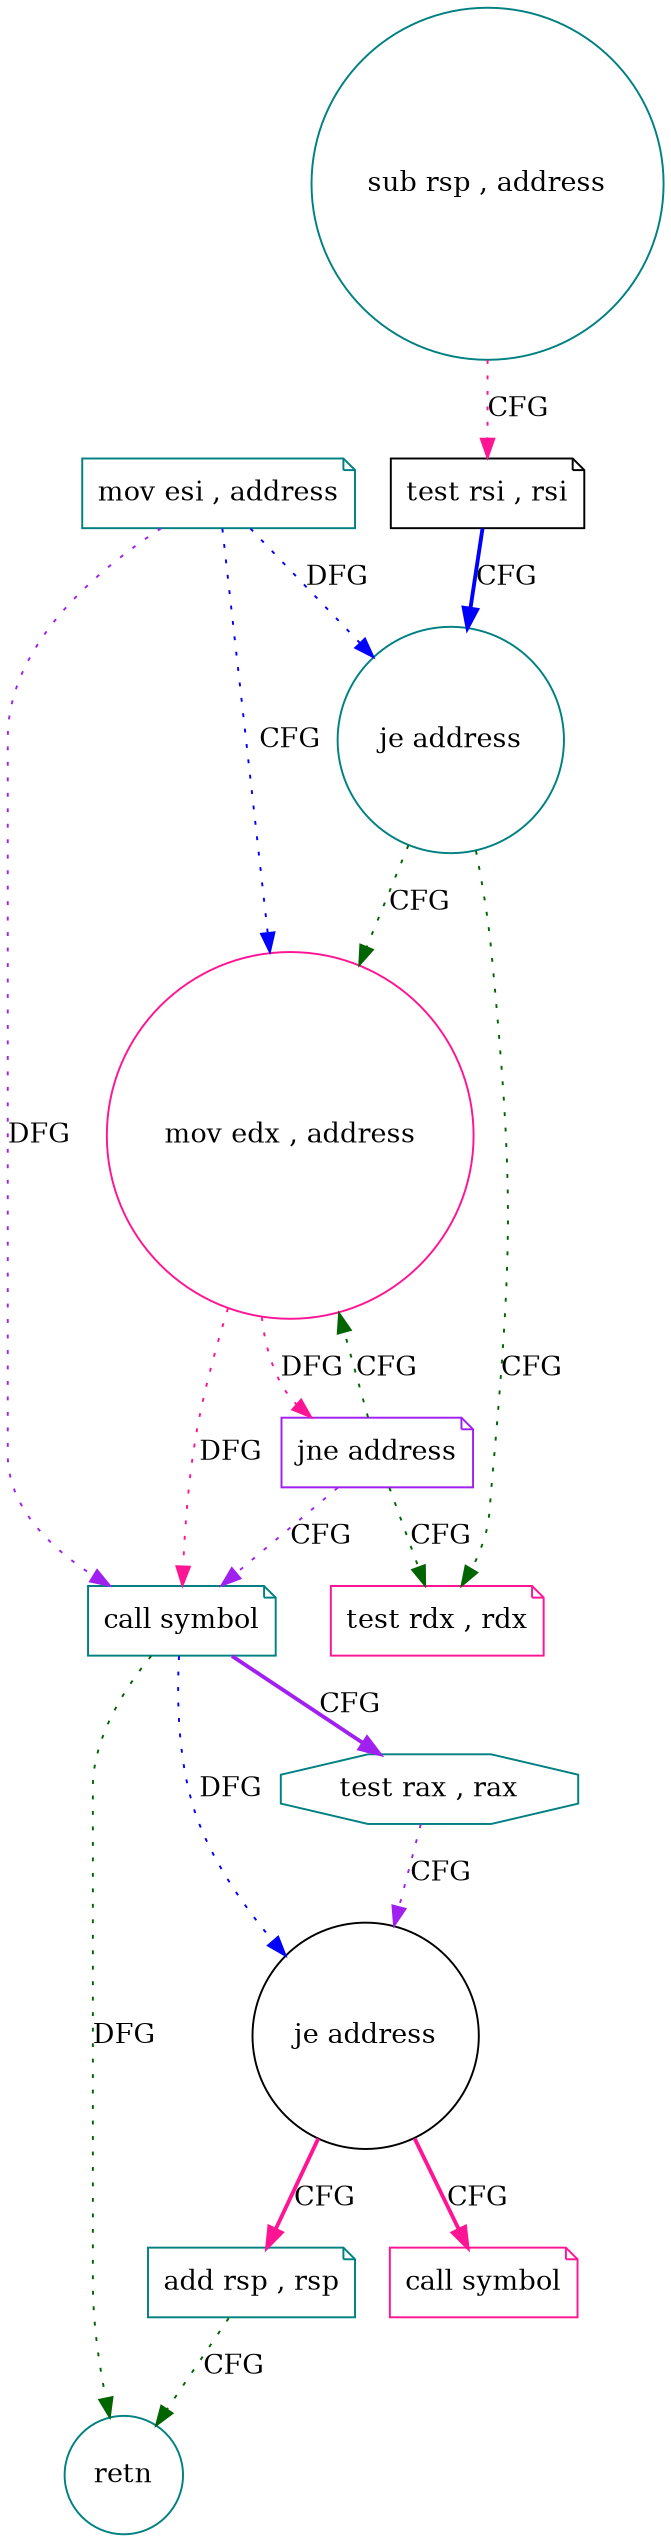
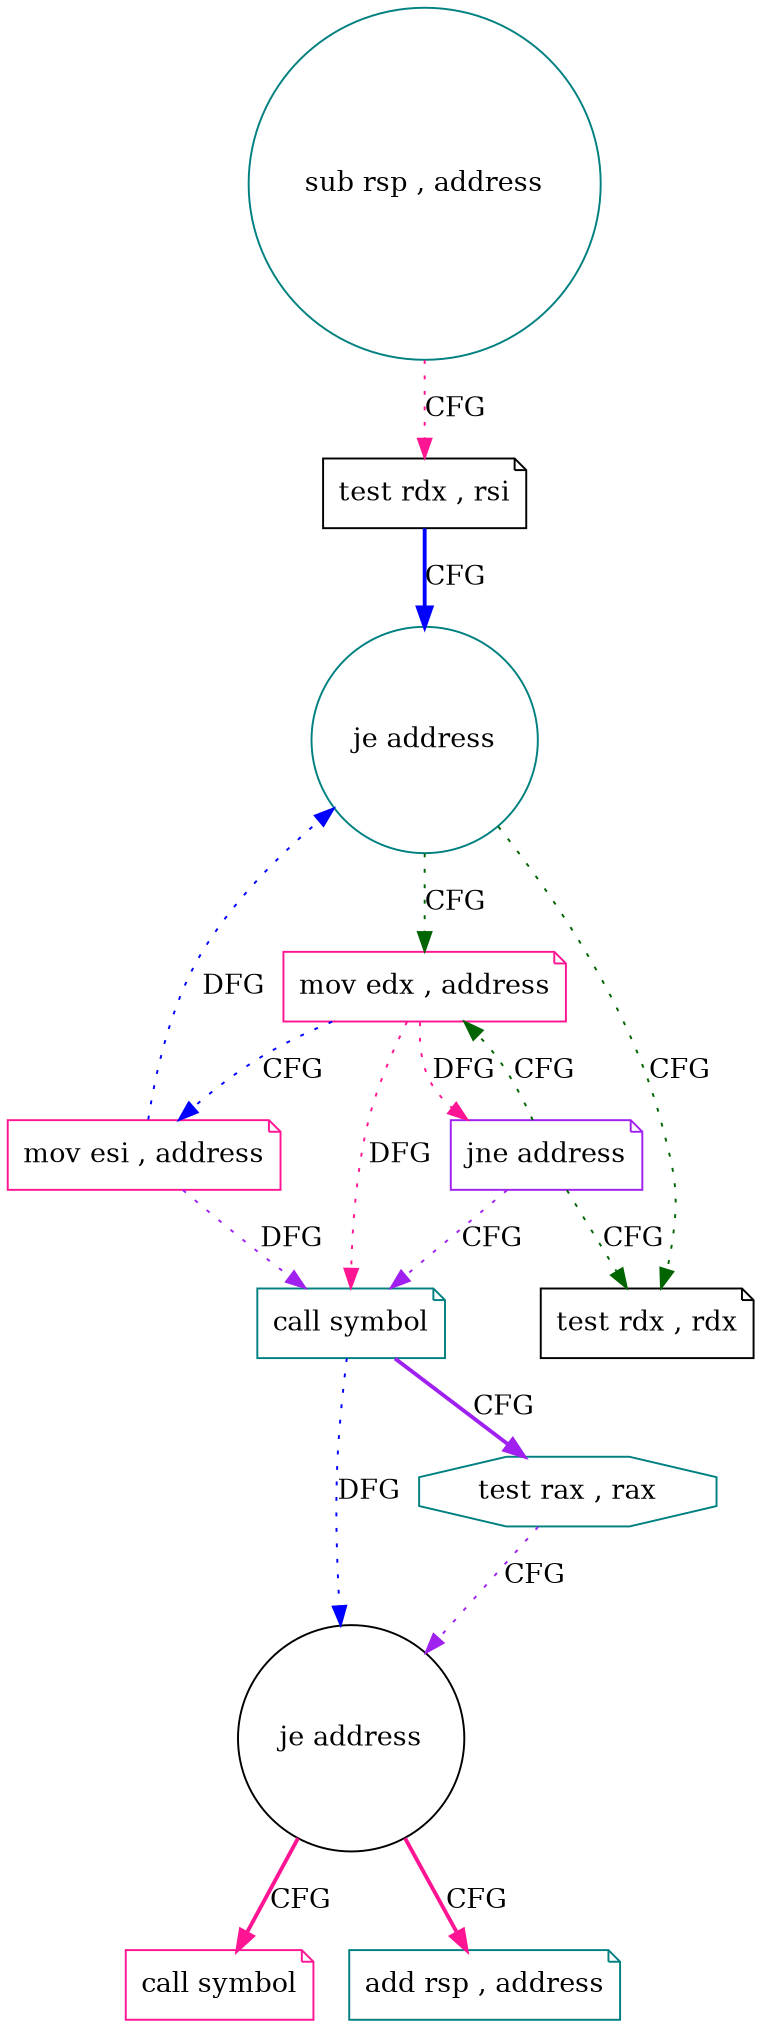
(219, 493) -> (144, 1155)
(488, 493) -> (425, 493)
(245, 731) -> (259, 1058)
(290, 1135) -> (425, 987)
(437, 1621) -> (647, 1323)
(252, 2282) -> (485, 1985)
(124, 2475) -> none
